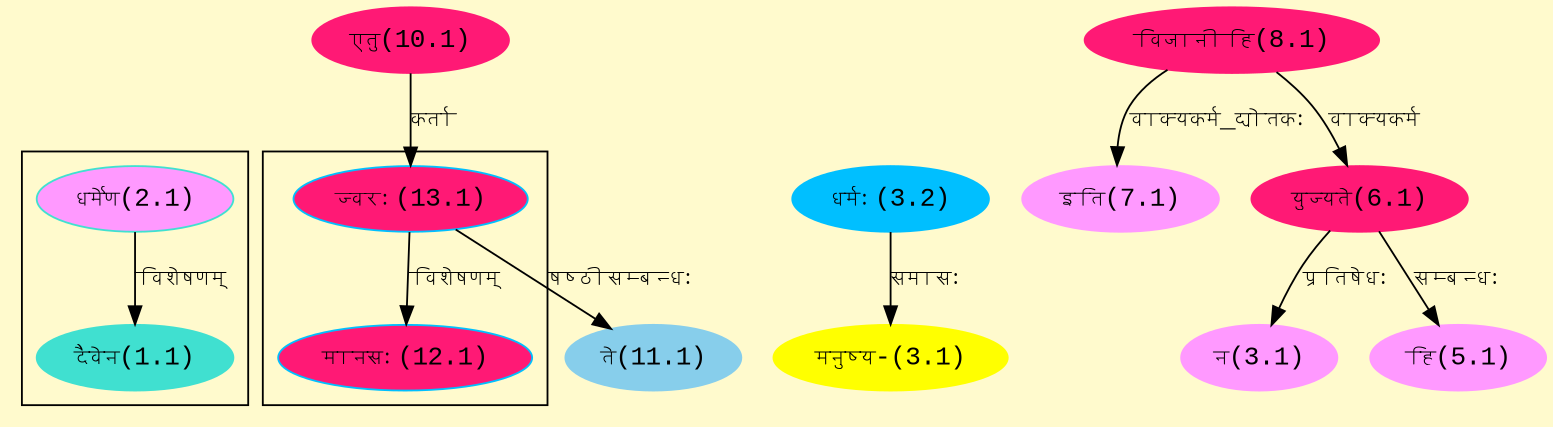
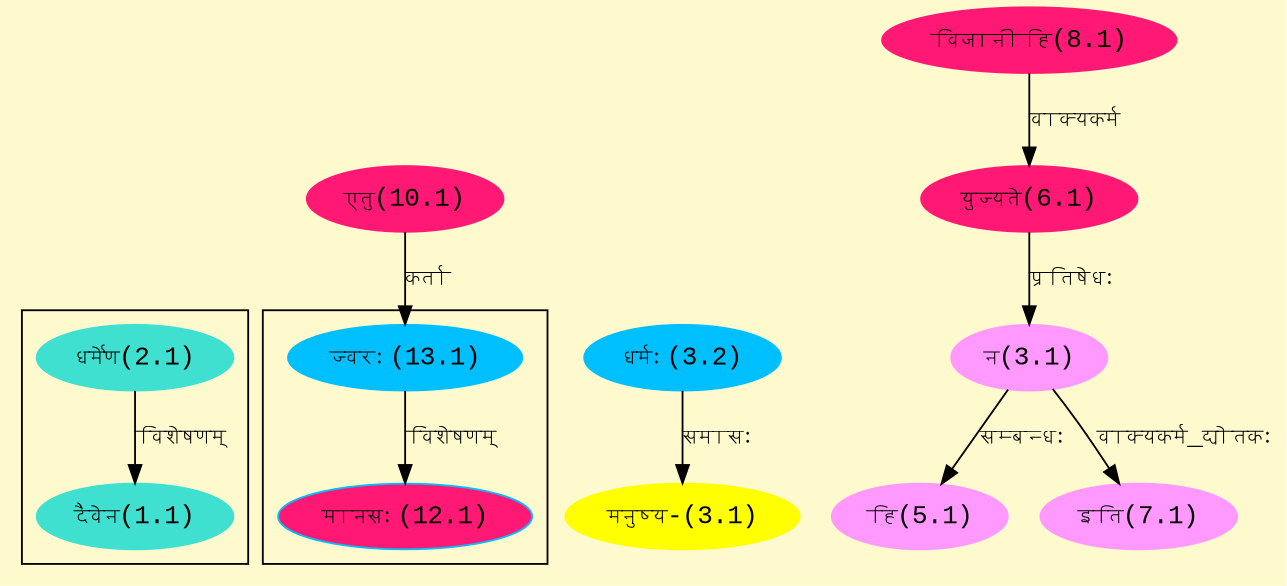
(1132, 102) -> (1082, 428)
(135, 199) -> (135, 358)
(411, 199) -> (405, 358)
(1404, 270) -> (980, 429)
(653, 358) -> none
